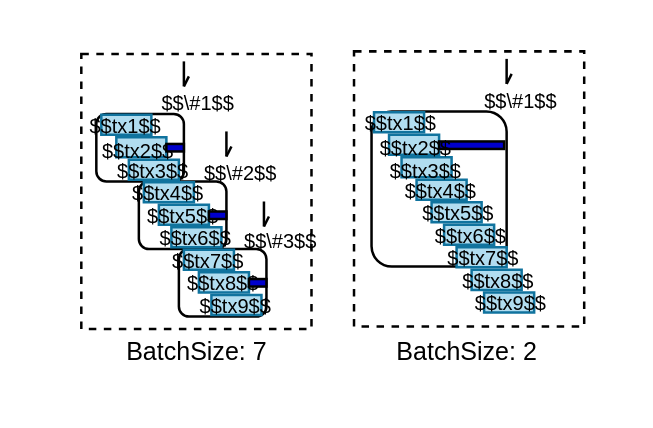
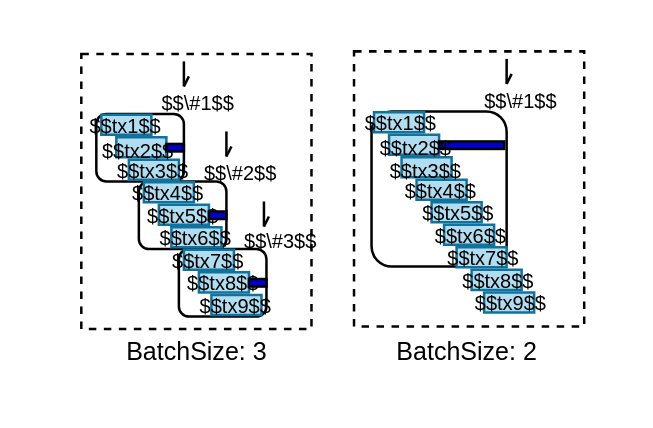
(198, 351) -> (198, 351)
